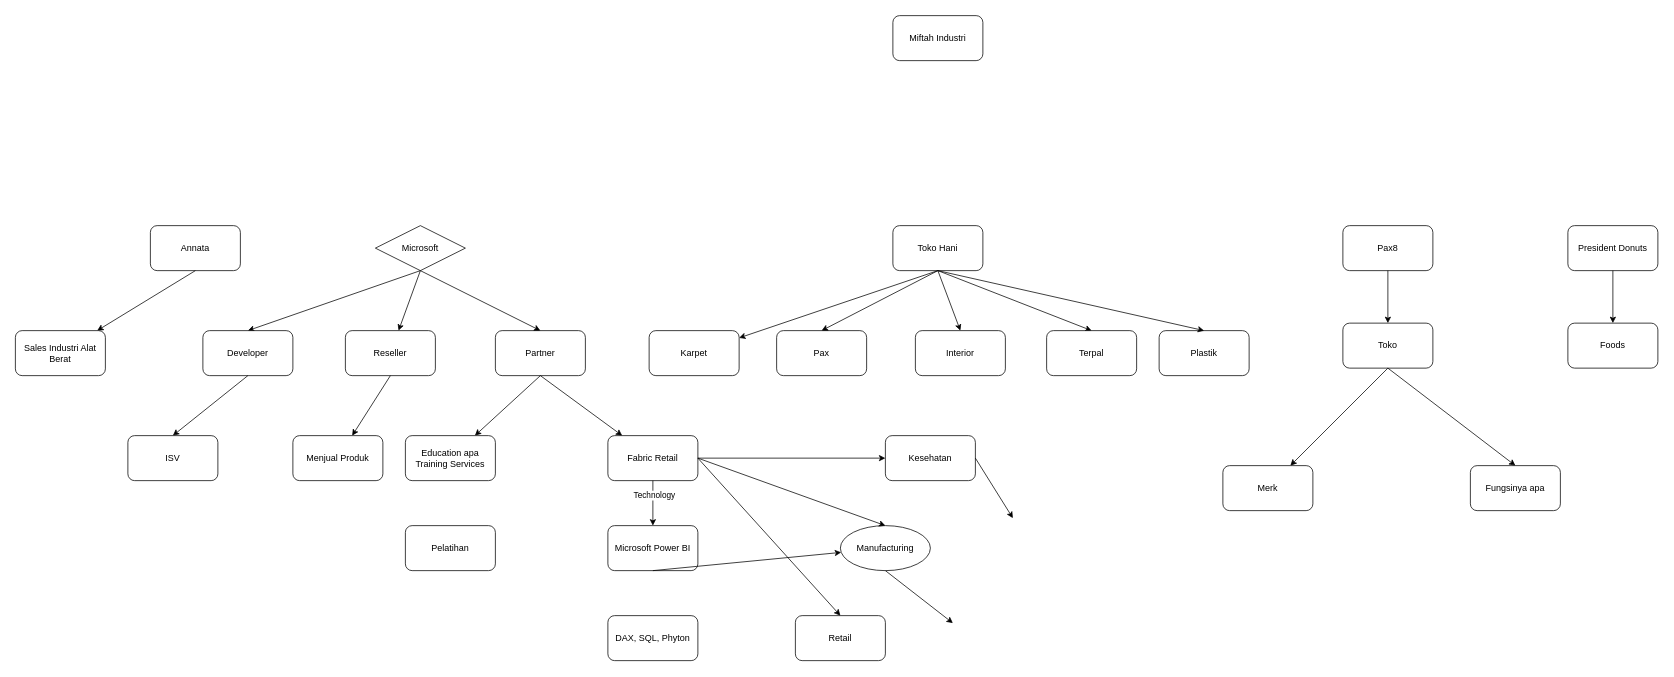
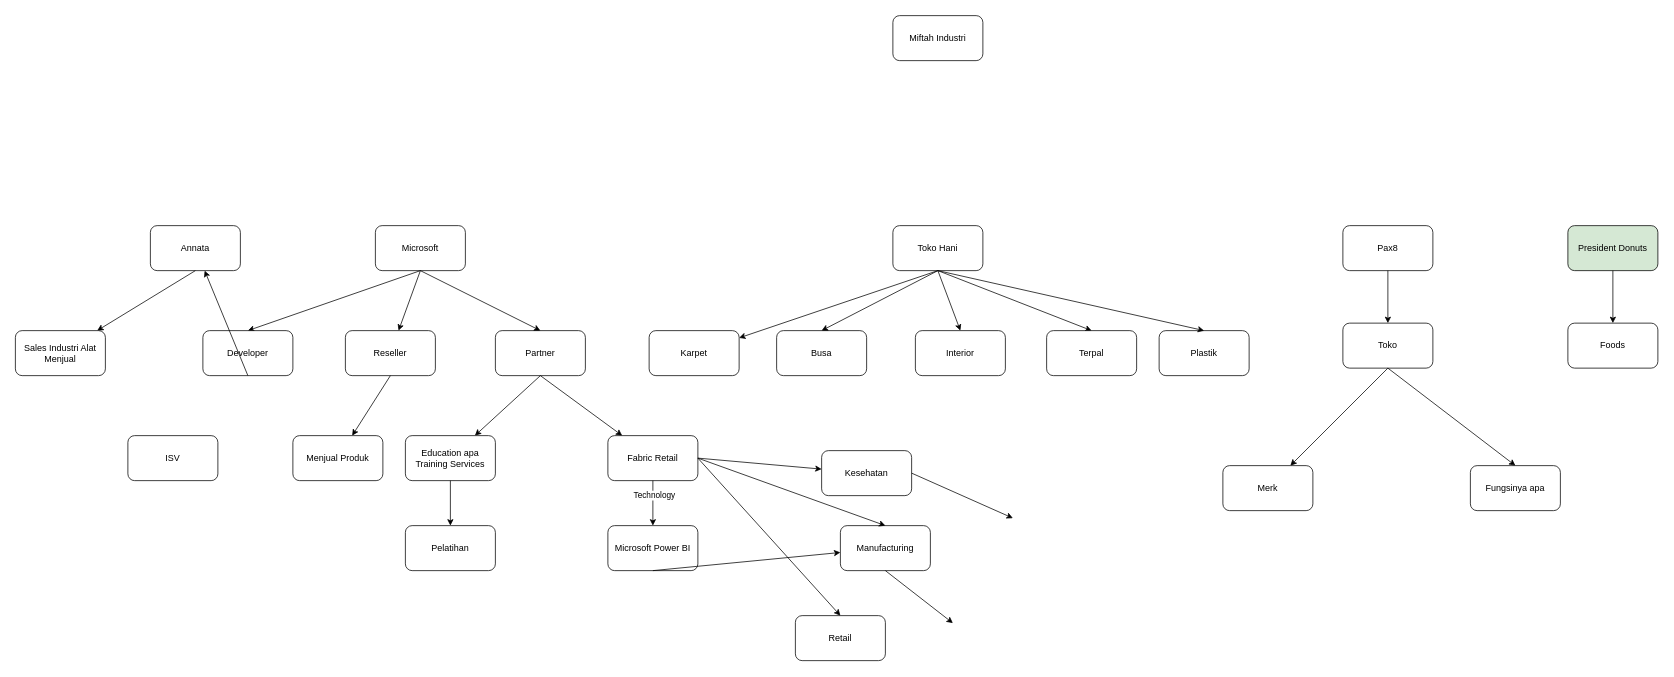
(420, 248) -> (420, 248)
(1613, 248) -> (1613, 248)
(60, 353) -> (60, 353)
(822, 353) -> (822, 353)
(213, 404) -> (227, 325)
(930, 458) -> (867, 473)
none -> (450, 500)
(885, 548) -> (885, 548)
(653, 638) -> none
